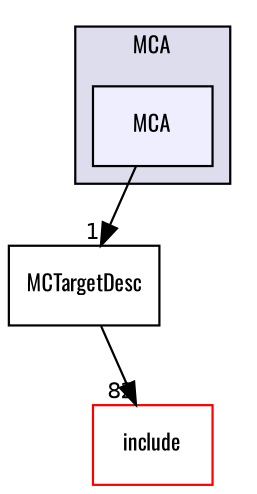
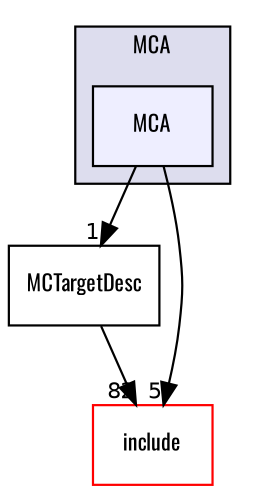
none -> (182, 274)
